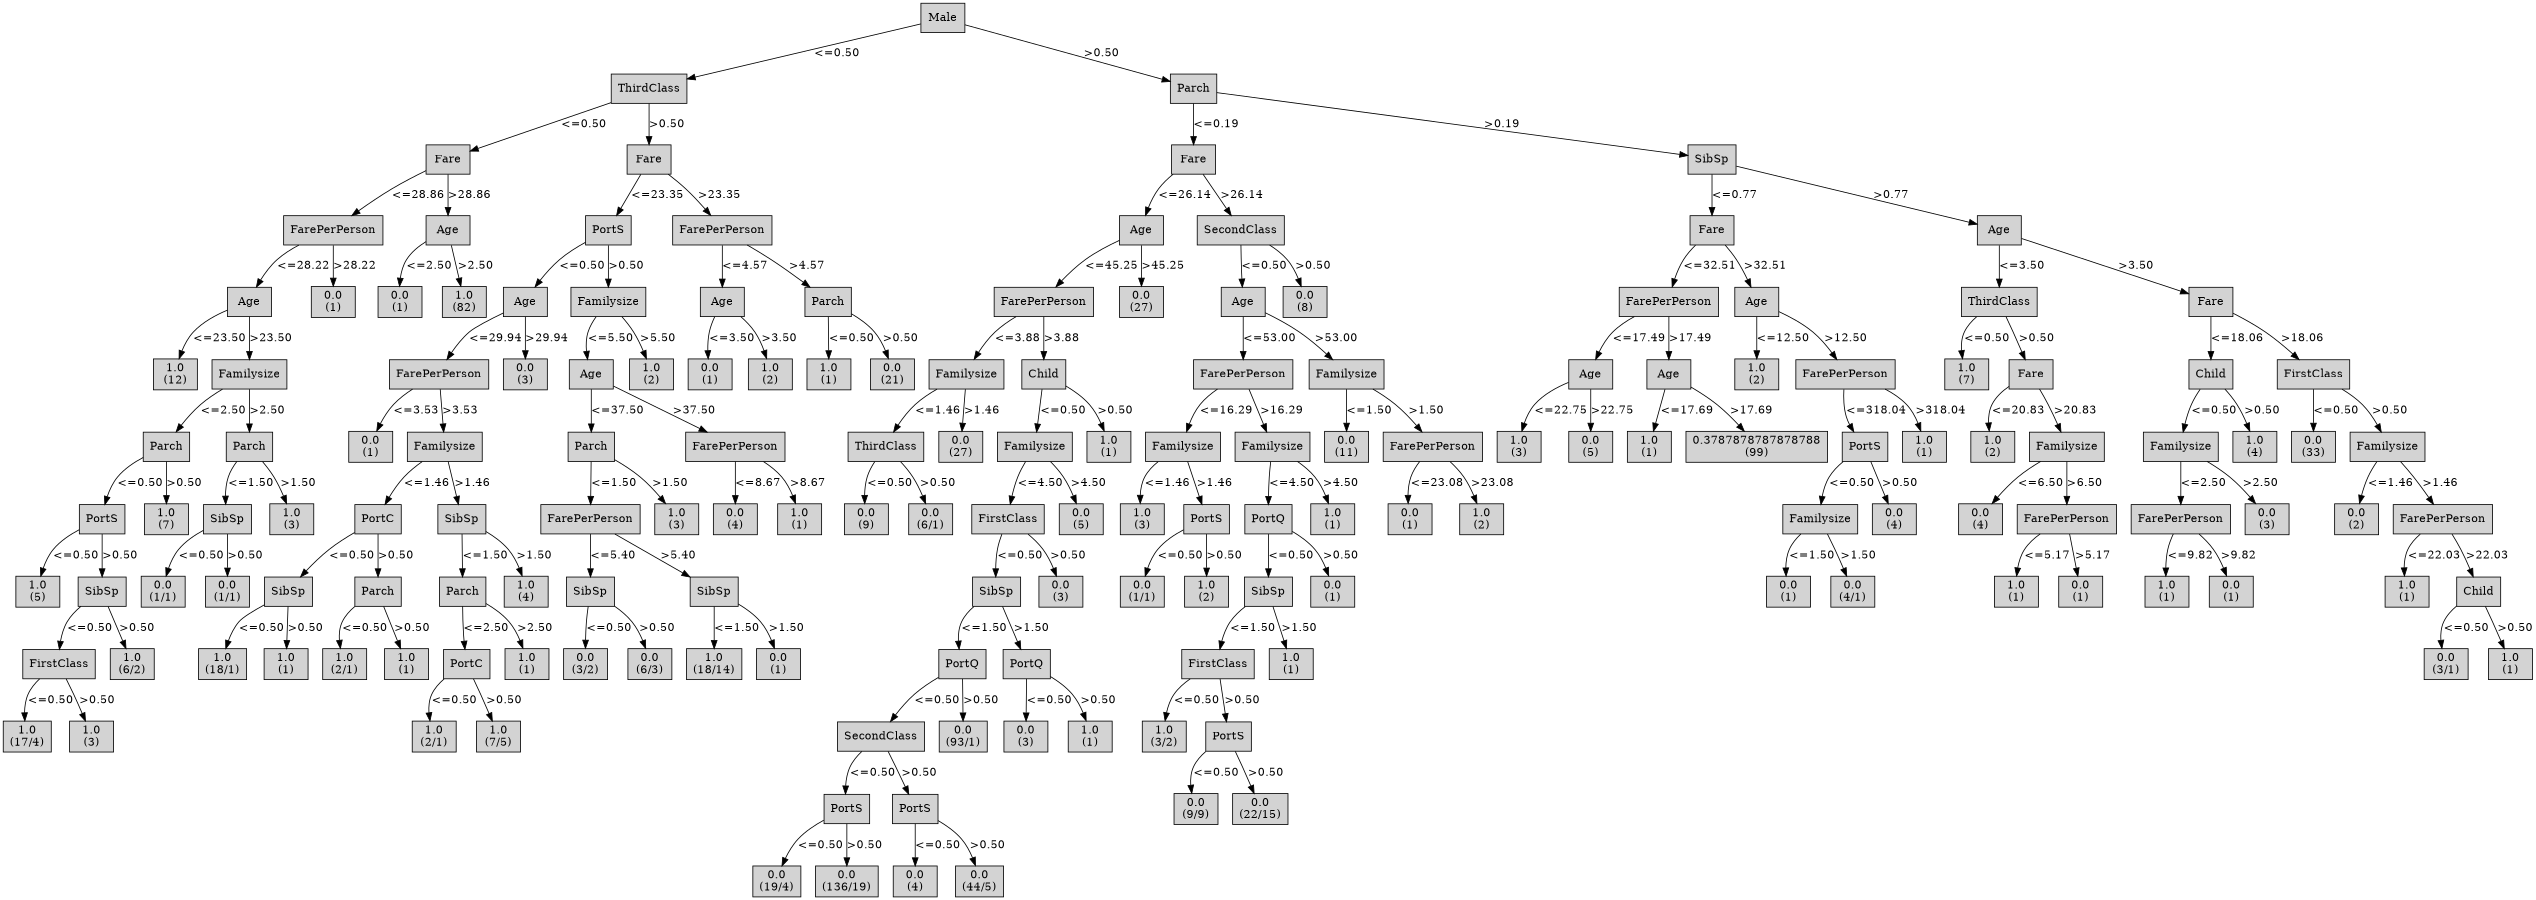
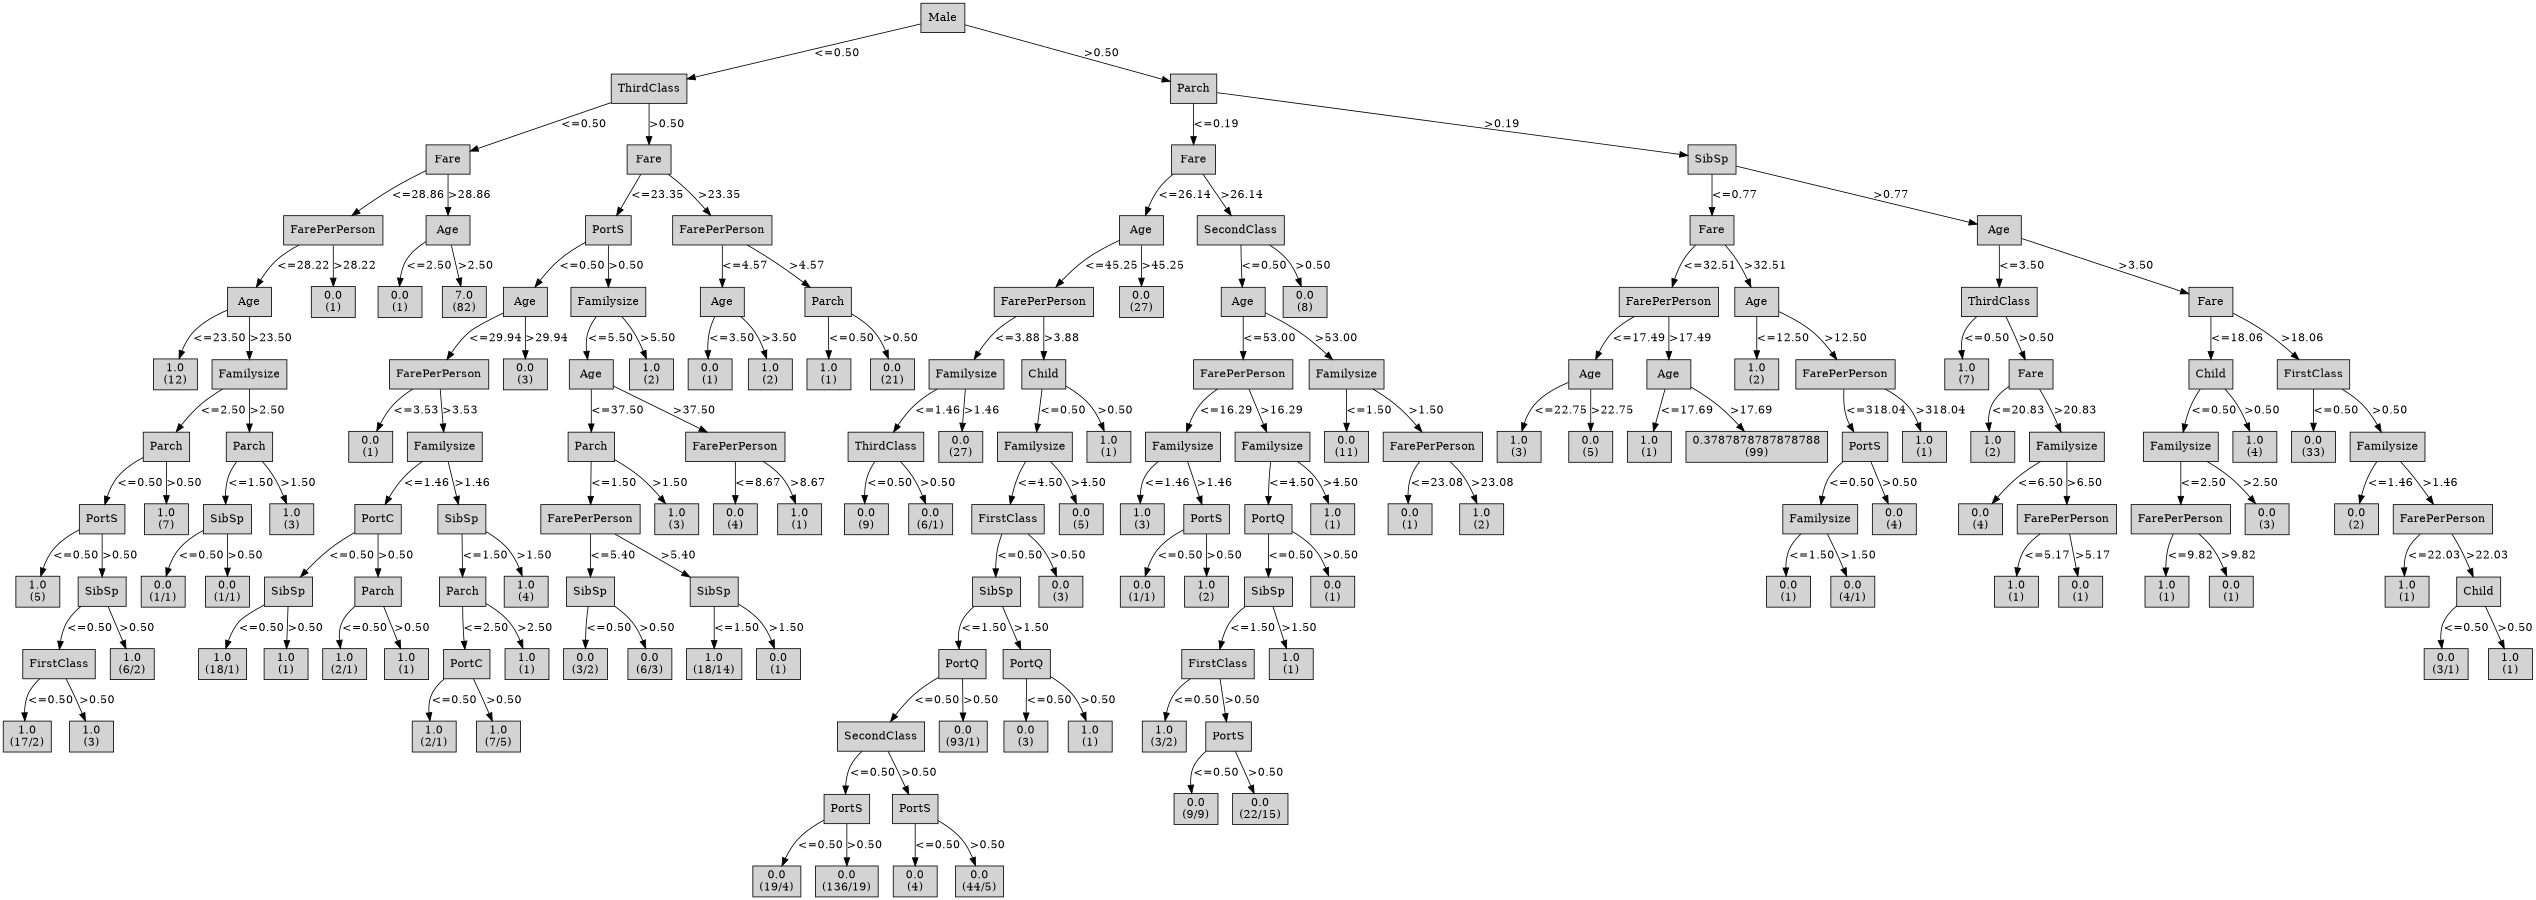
(464, 302) -> (464, 302)
(27, 737) -> (27, 737)
